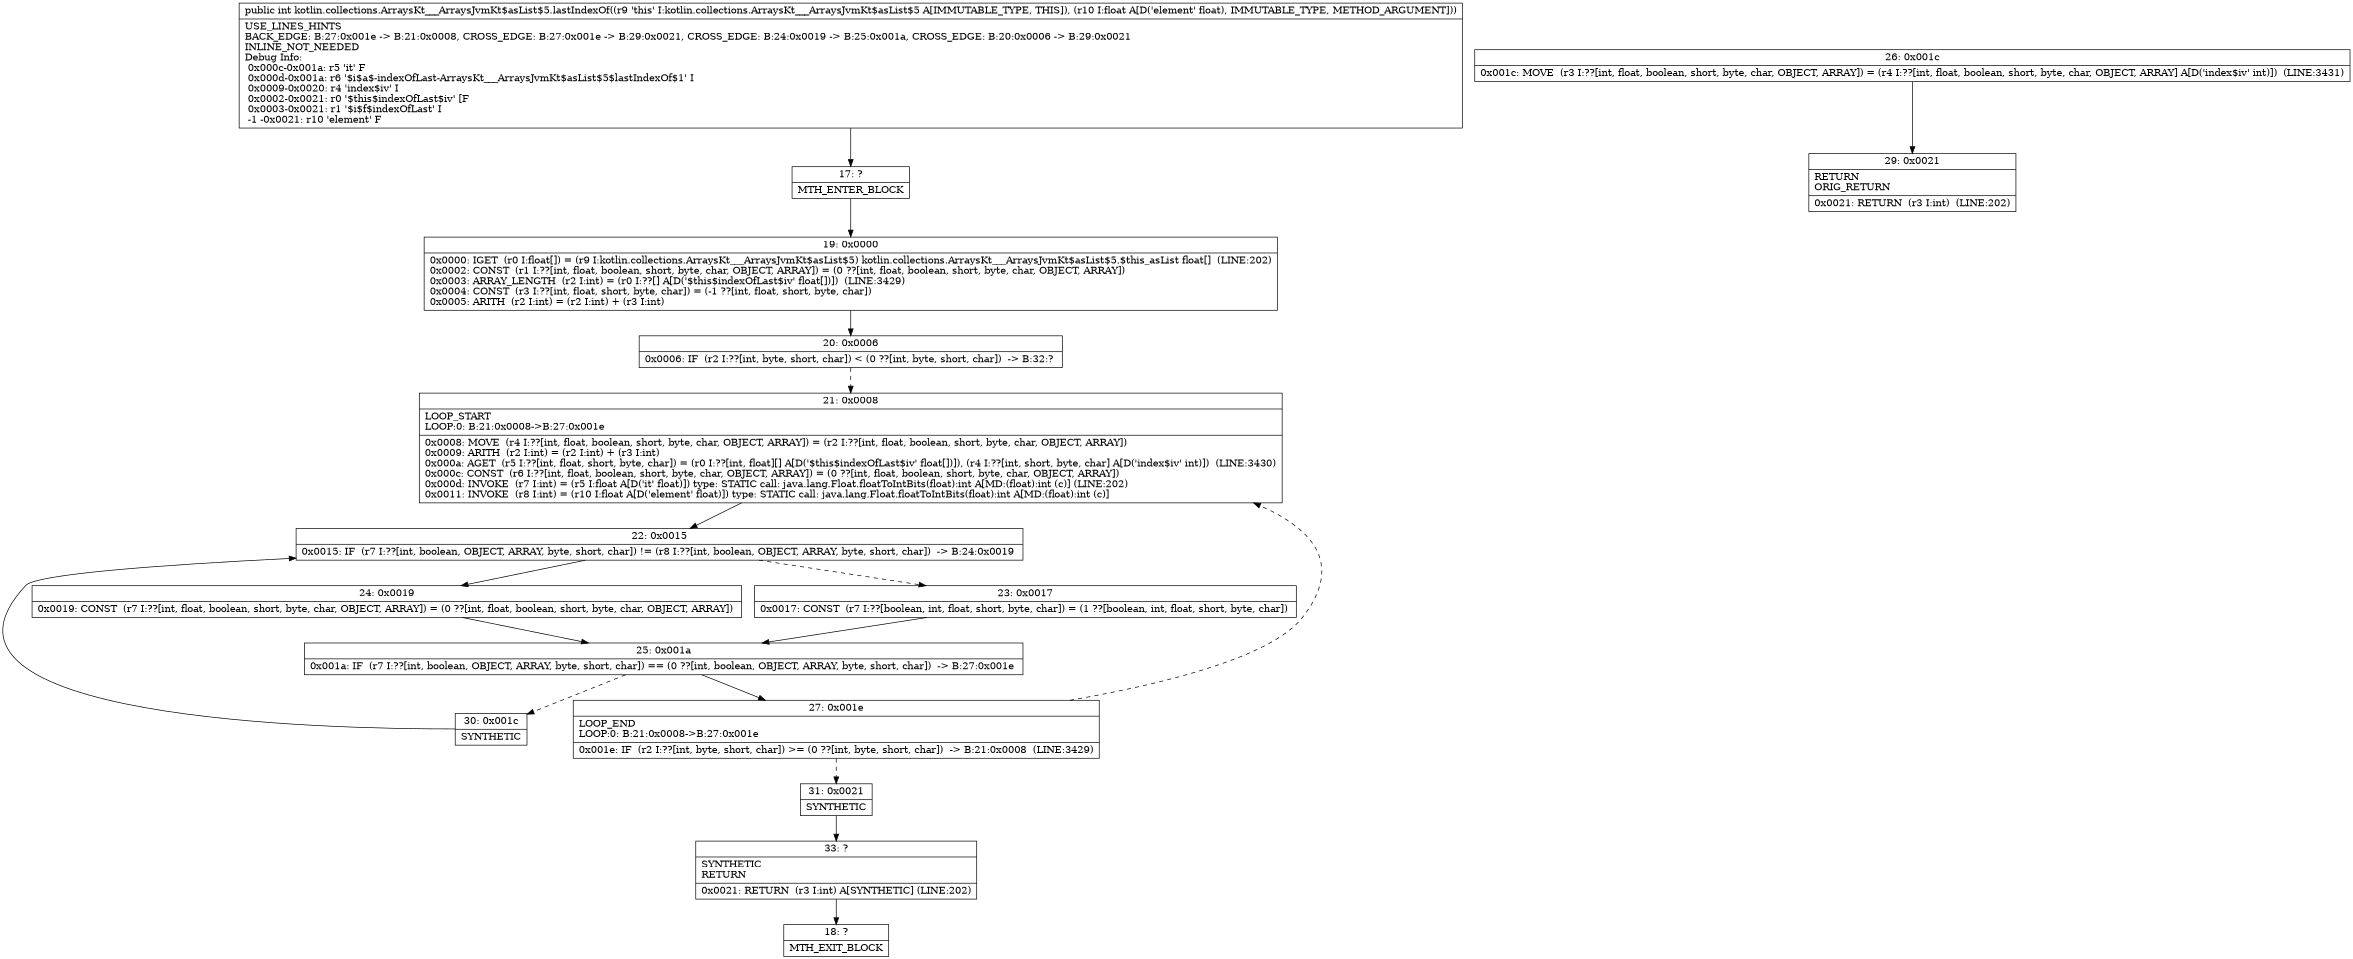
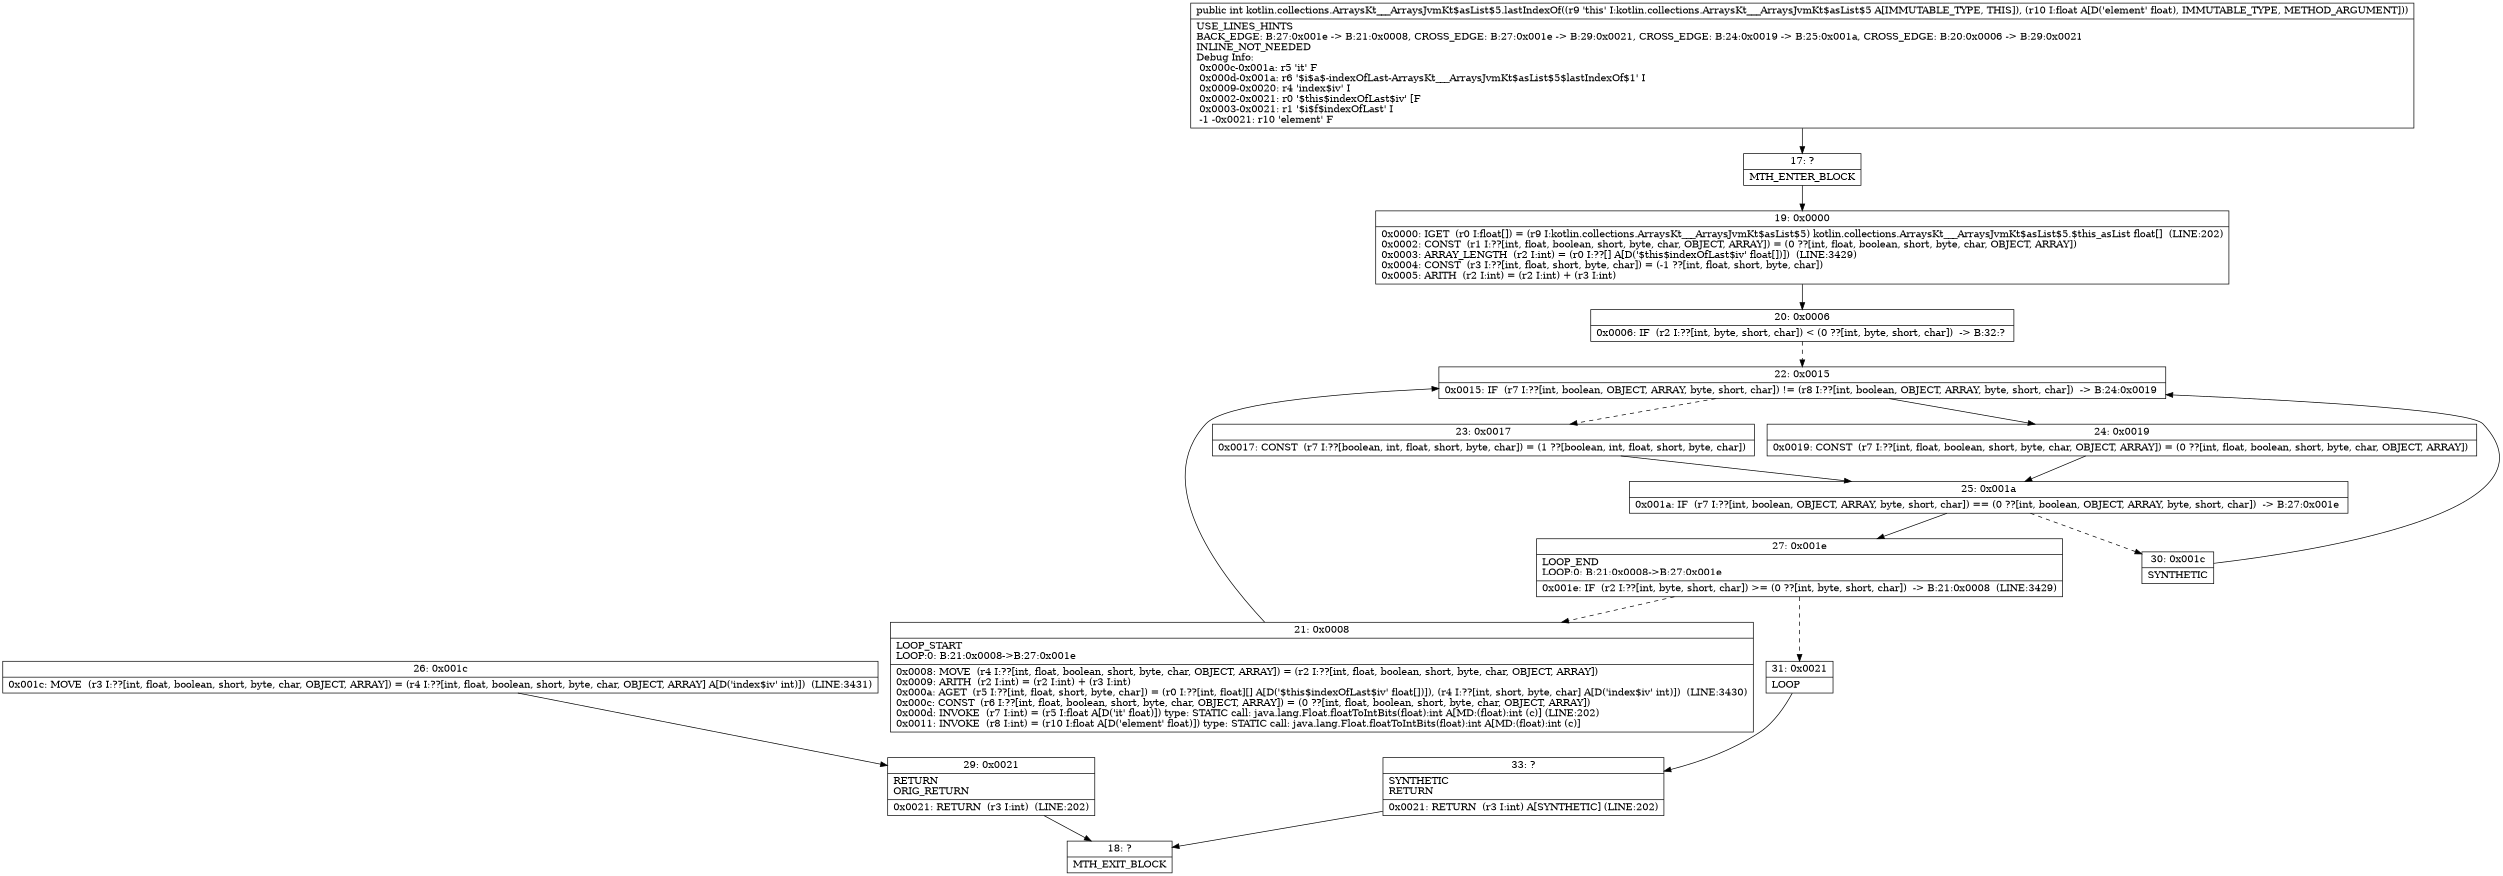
(851, 377) -> (1802, 351)
(836, 807) -> (1786, 685)
none -> (1065, 827)
